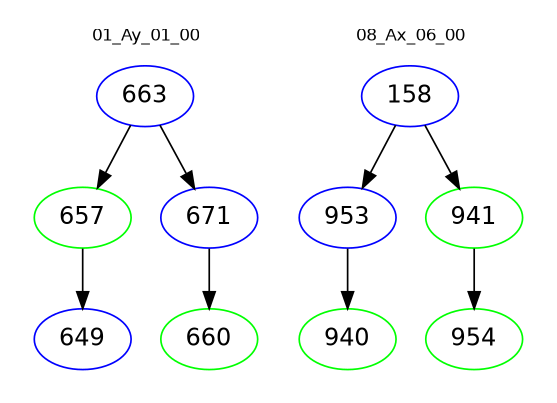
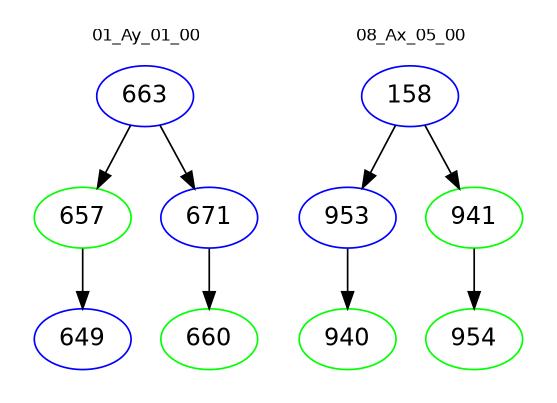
(411, 36) -> (411, 36)
